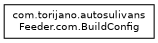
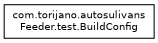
(79, 21) -> (79, 21)
